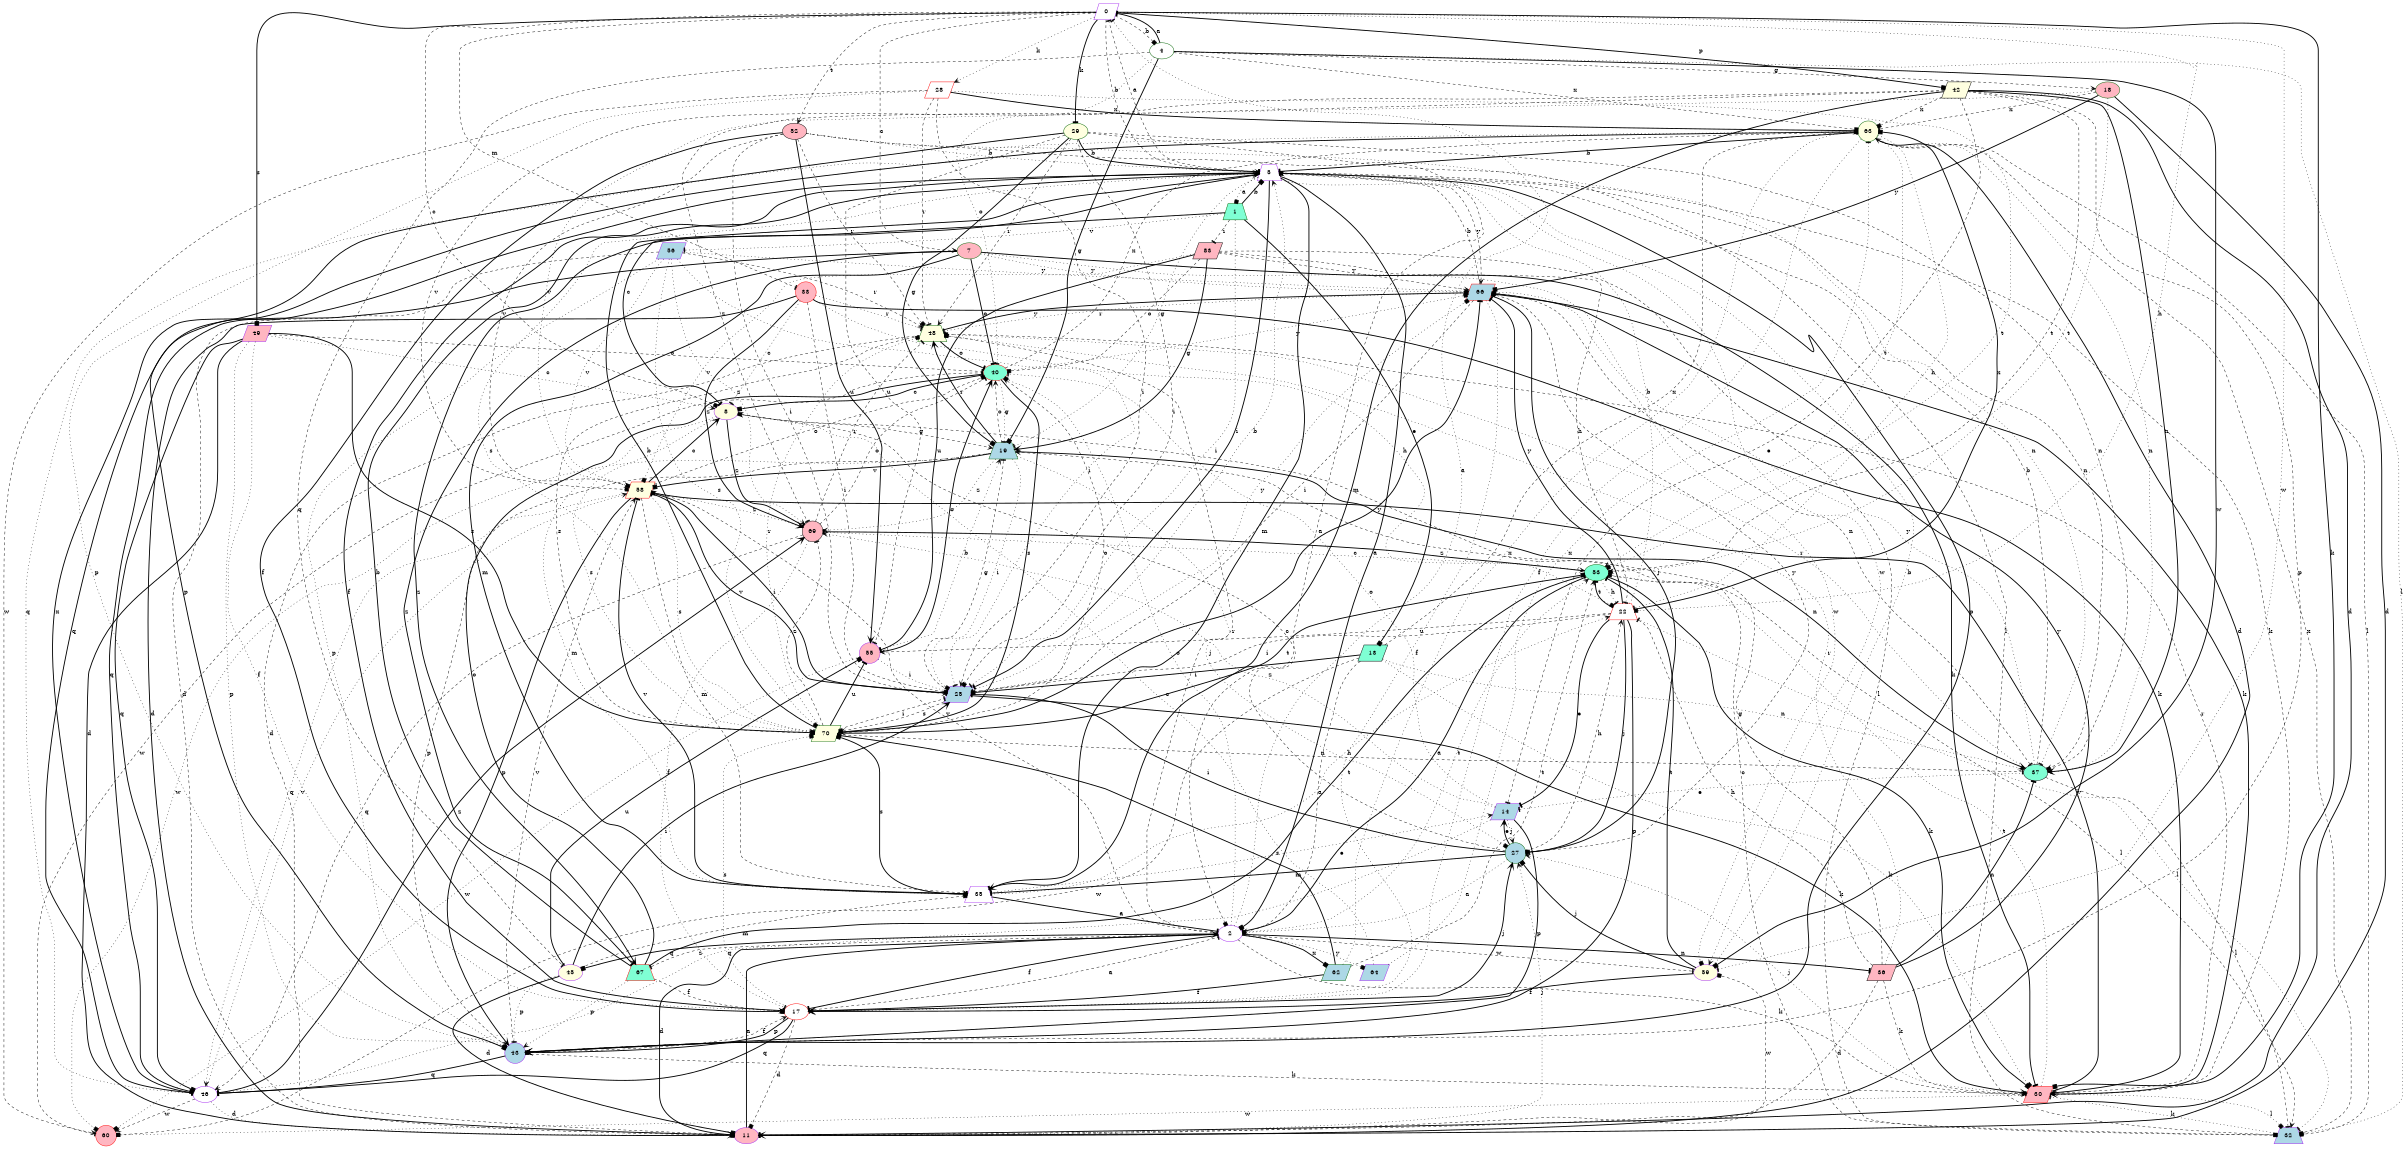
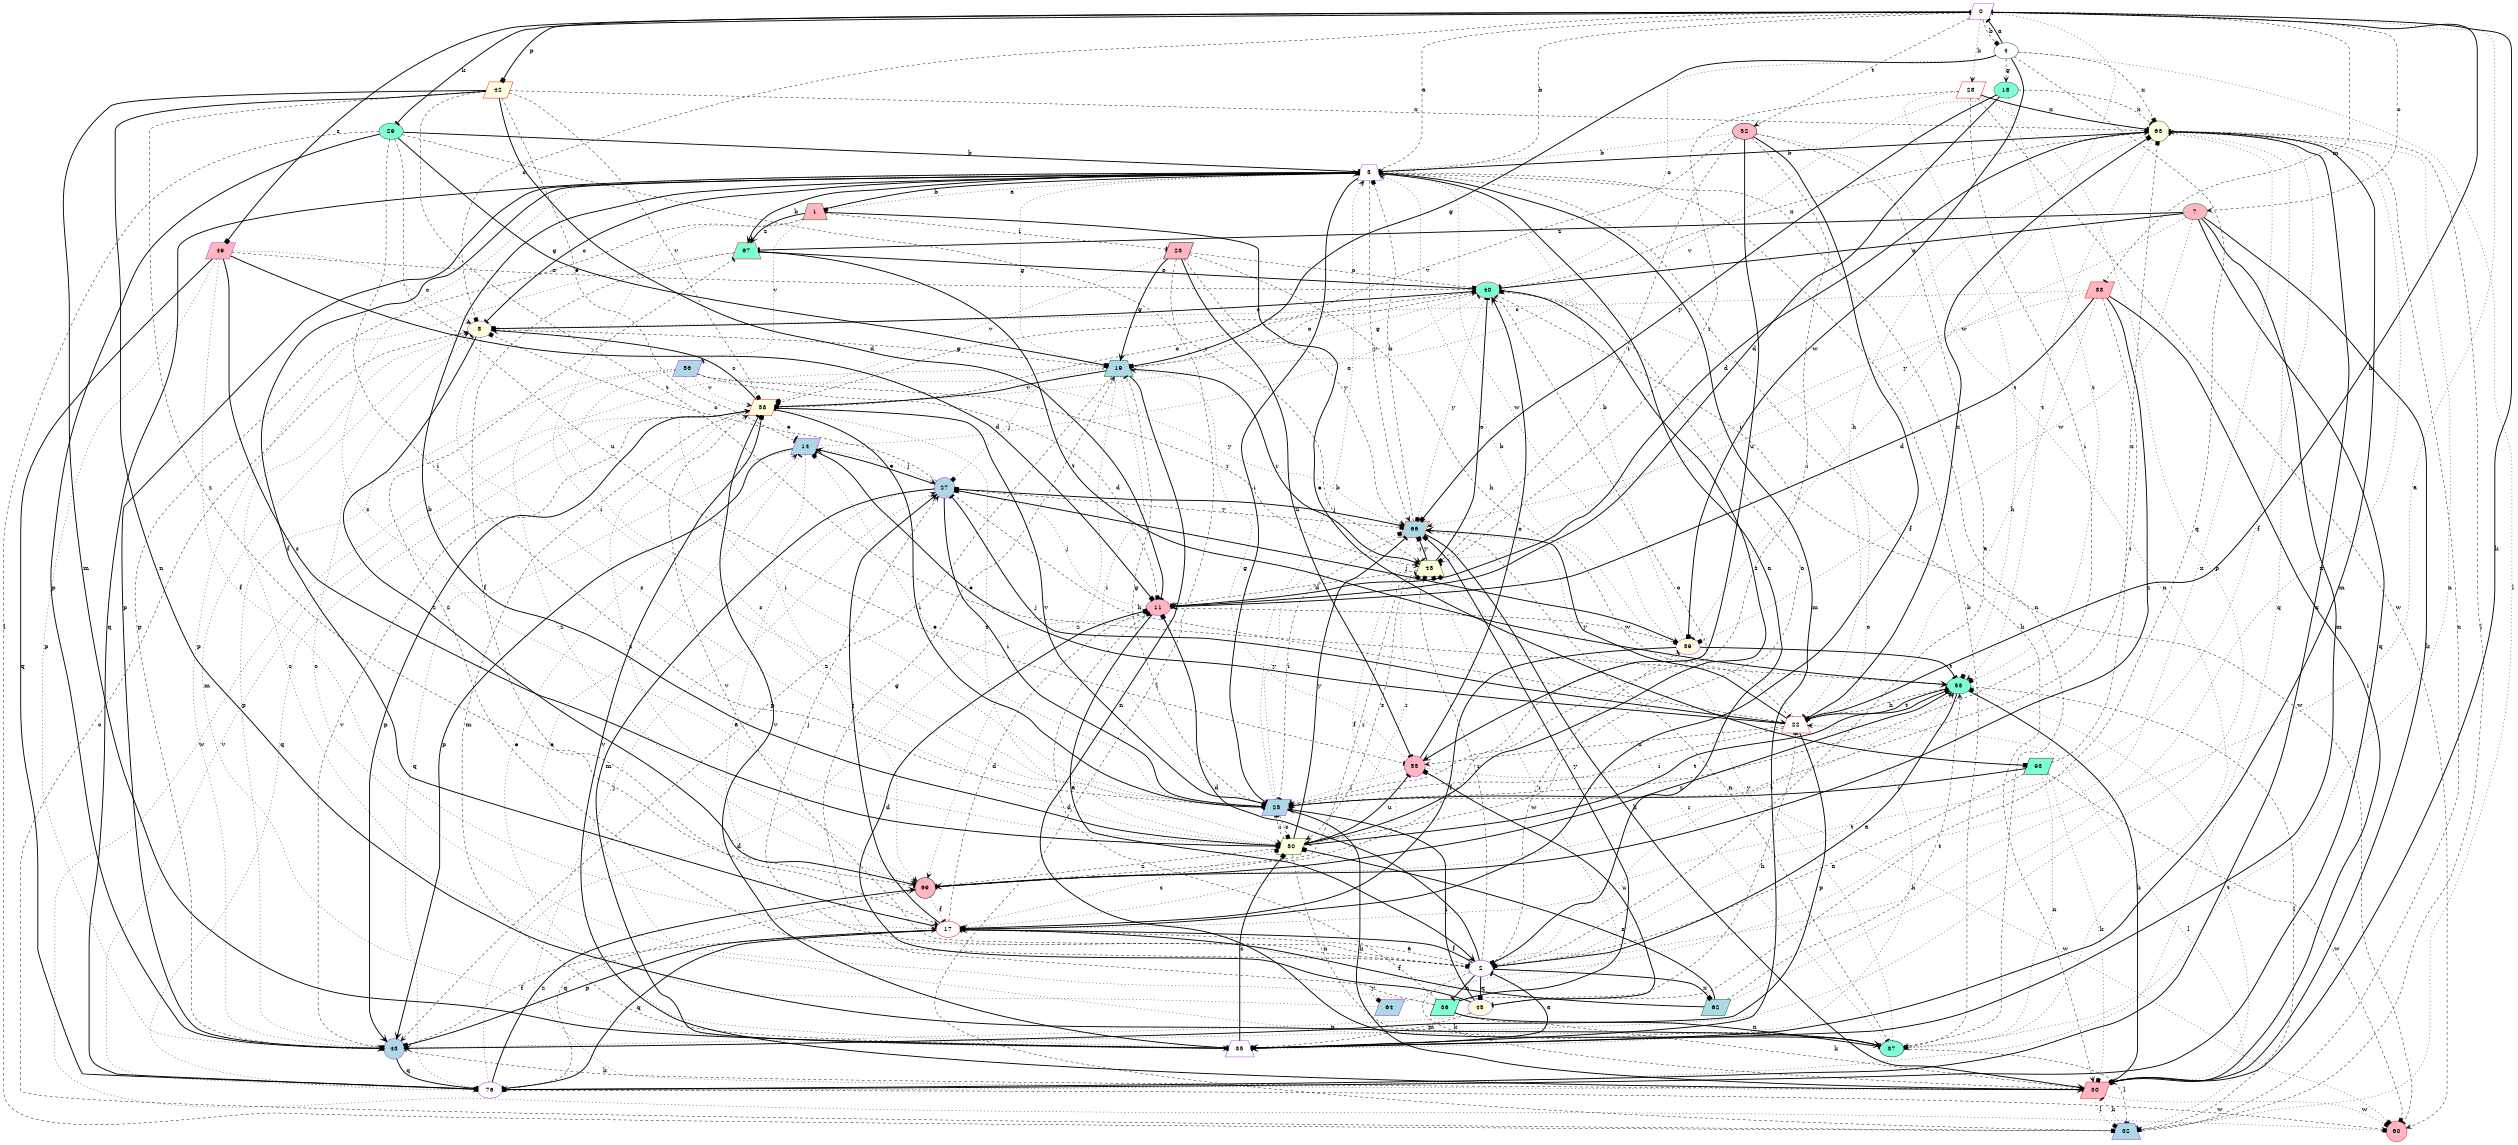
(2116, 51) -> (2427, 265)
(1956, 90) -> (498, 90)
(2108, 90) -> (2006, 90)
(1076, 131) -> (391, 131)
(1816, 205) -> none
(1235, 212) -> (815, 212)
(1208, 251) -> (1179, 251)
(806, 292) -> (2100, 290)
(493, 315) -> (953, 184)
none -> (783, 426)
(1534, 470) -> (1587, 632)
(1928, 471) -> none
(966, 553) -> (1246, 568)
(1355, 553) -> (1772, 788)
(1608, 591) -> (1878, 706)
(1373, 653) -> (2038, 766)
(2160, 694) -> (2368, 686)
none -> (1012, 700)
(826, 734) -> (1291, 847)
(1515, 853) -> (945, 488)
none -> (2167, 872)
(1176, 908) -> (1290, 568)
none -> (823, 913)
none -> (668, 941)
(1882, 973) -> (1445, 1008)
(1872, 1001) -> (171, 505)
(205, 1094) -> (490, 1090)
